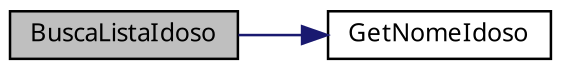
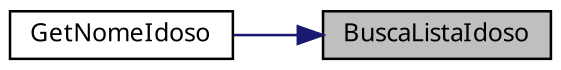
(270, 35) -> (265, 35)
